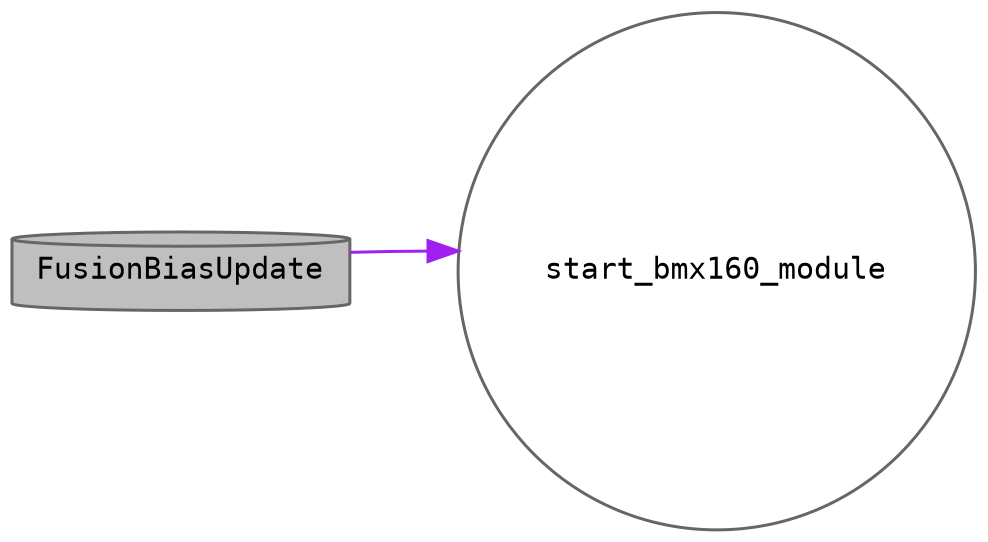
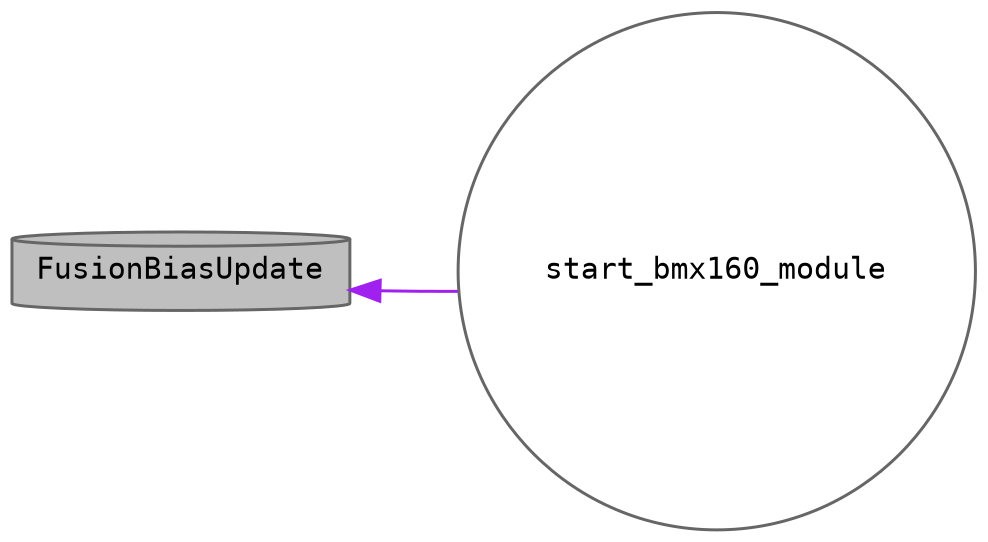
(389, 252) -> (419, 291)
